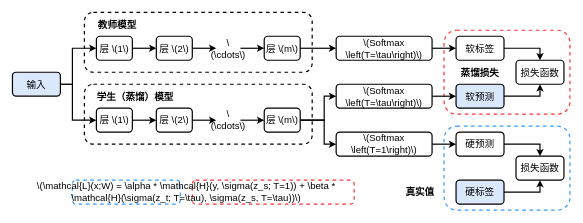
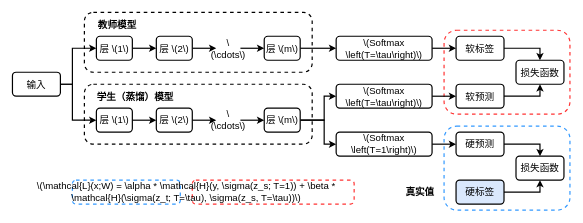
(480, 72) -> none
(36, 84) -> (36, 84)
(480, 96) -> (480, 96)
